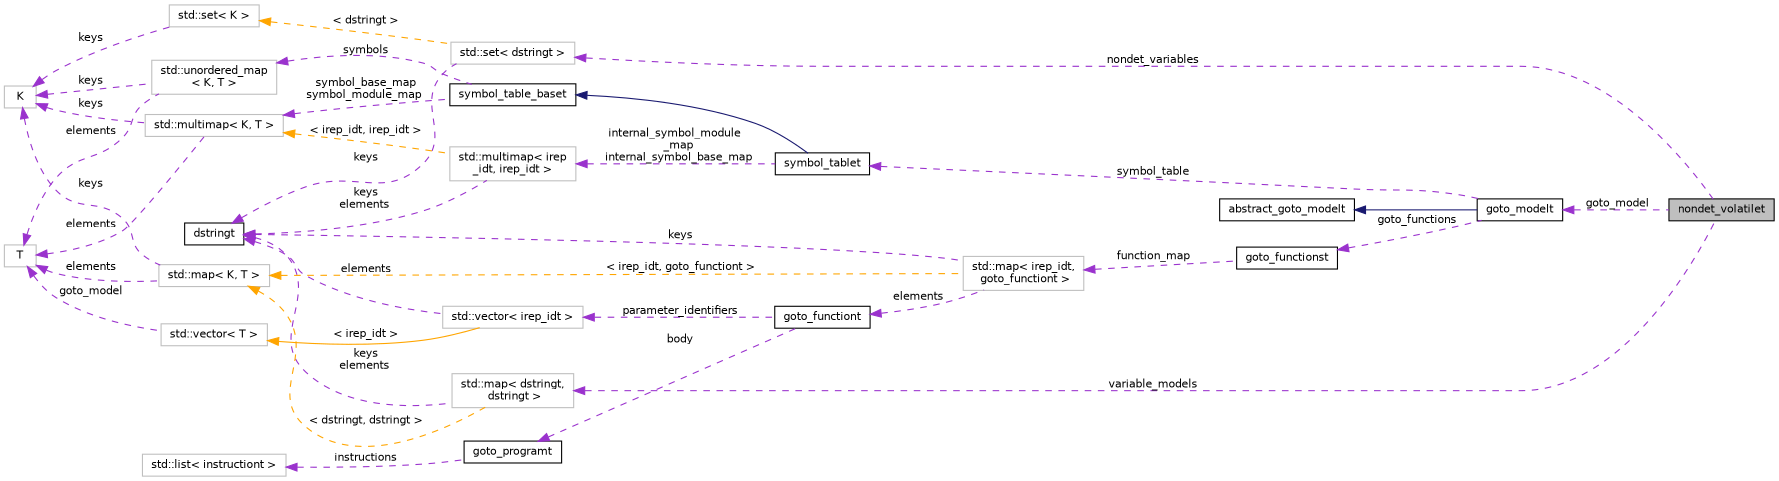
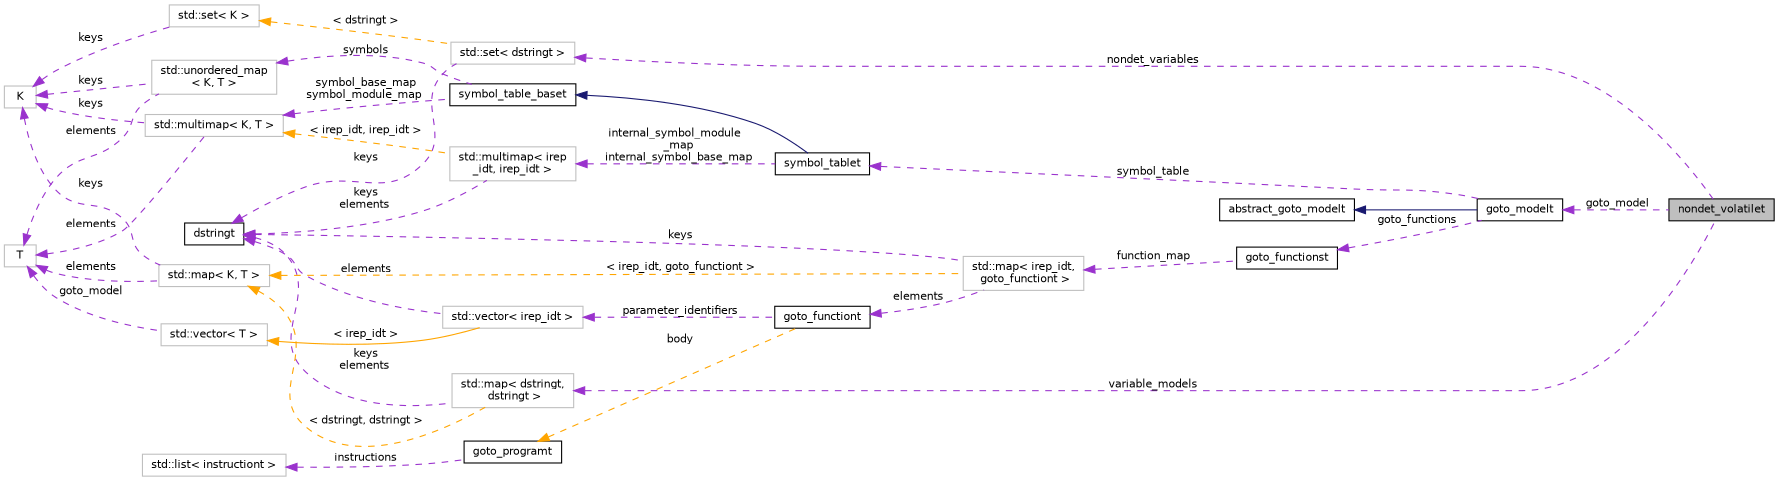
(673, 382) -> (673, 382)
